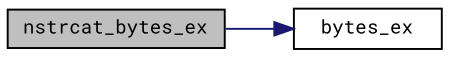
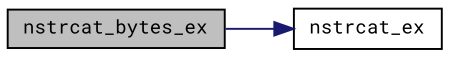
(368, 29) -> (368, 29)
